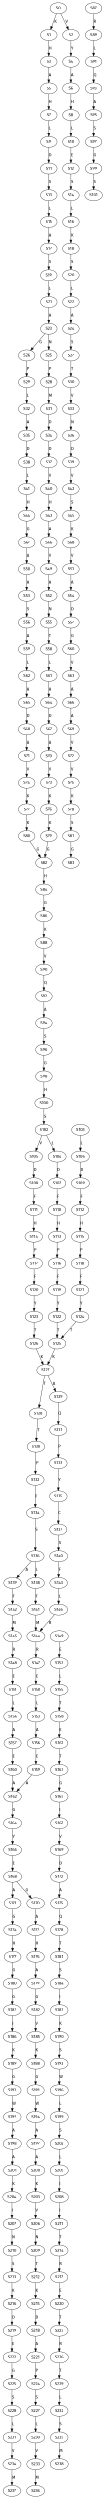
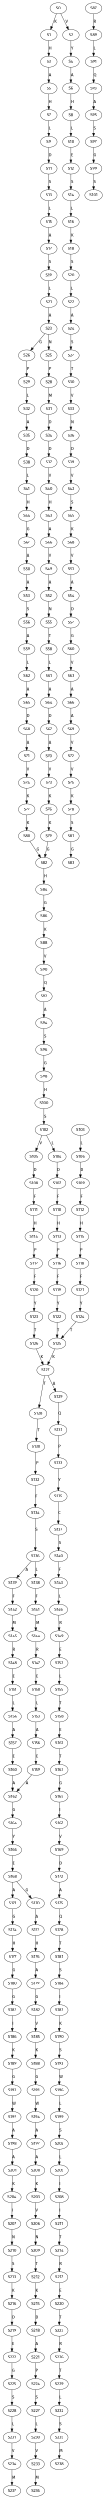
(48, 1622) -> (59, 1621)
